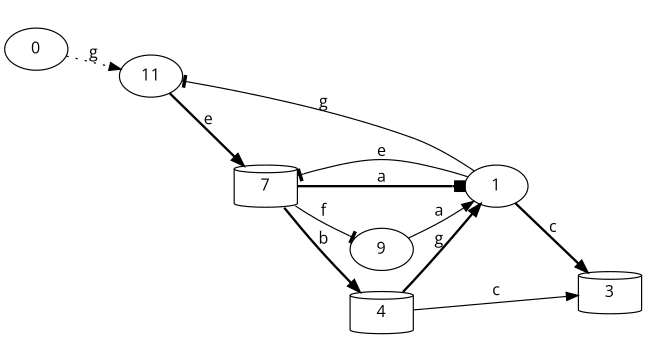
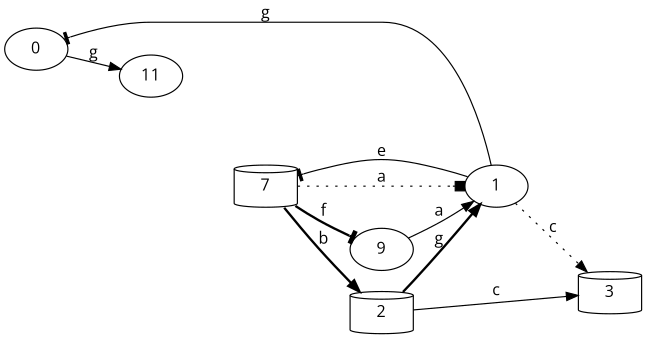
(88, 61) -> (88, 61)
(335, 114) -> (322, 22)
(202, 125) -> none
(375, 186) -> (375, 186)
(322, 222) -> (322, 222)
(547, 233) -> (547, 233)
(382, 313) -> (382, 313)
